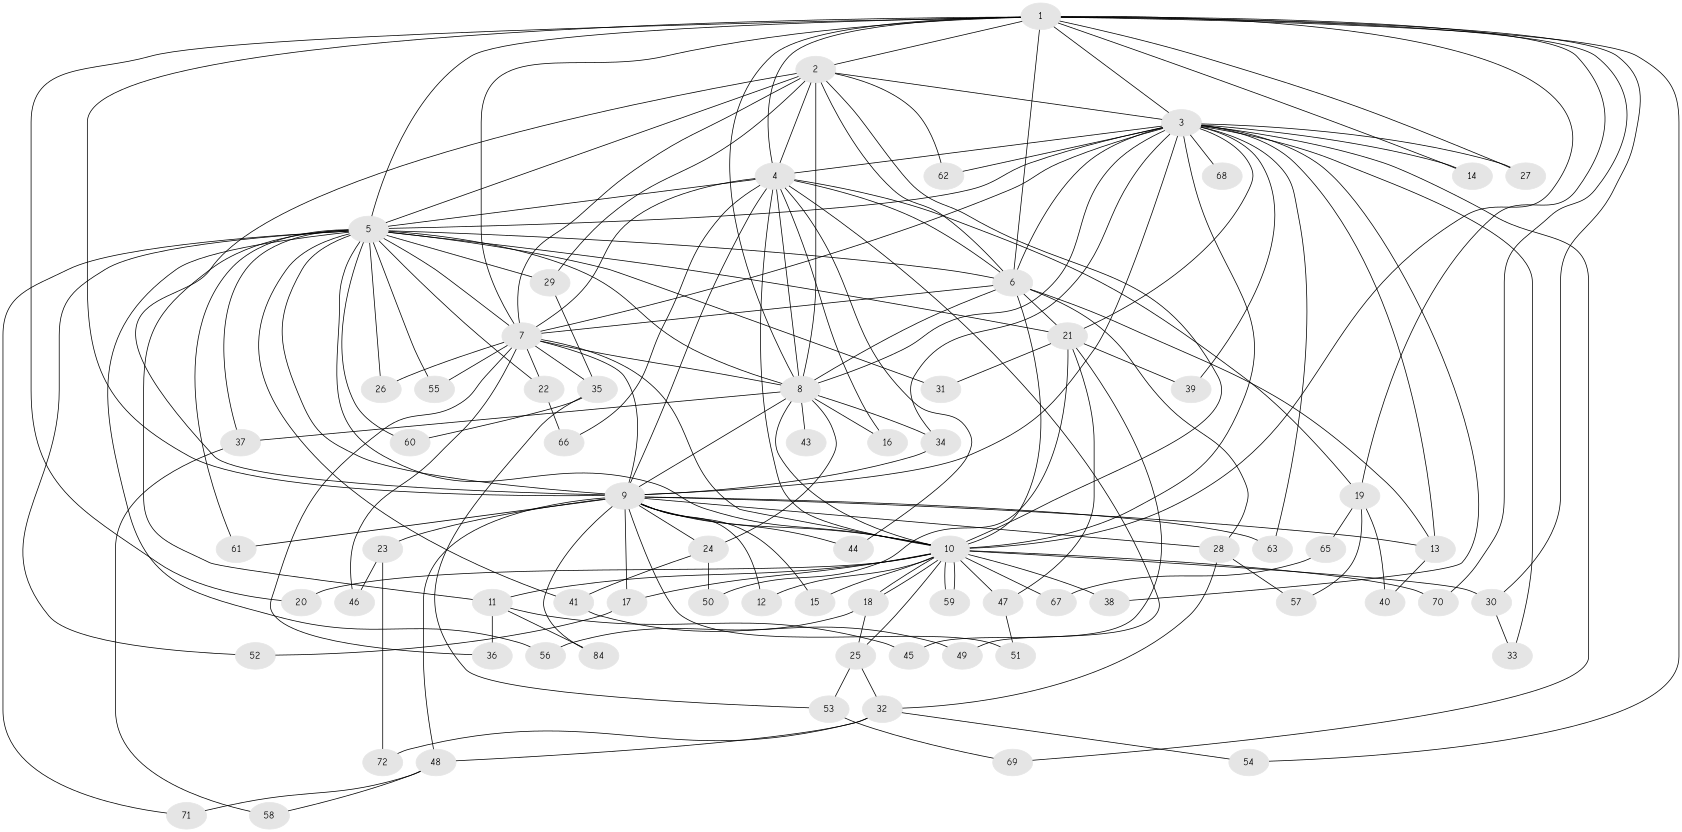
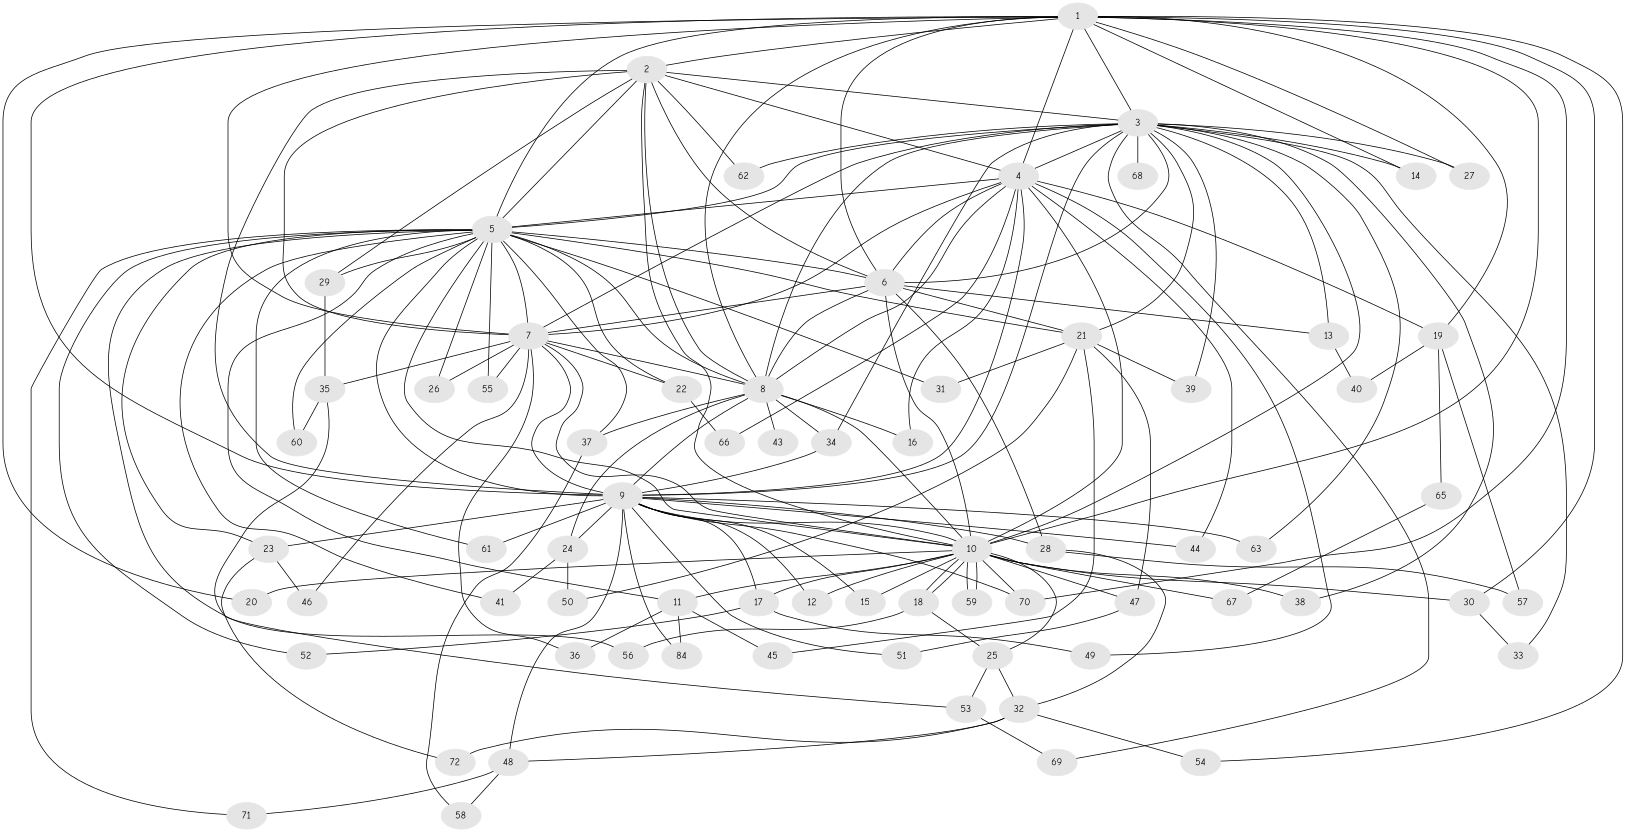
none -> (163, 299)
(1205, 523) -> (826, 540)
(841, 628) -> (892, 634)
